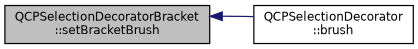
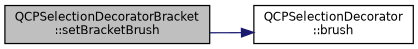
(238, 16) -> (226, 33)
